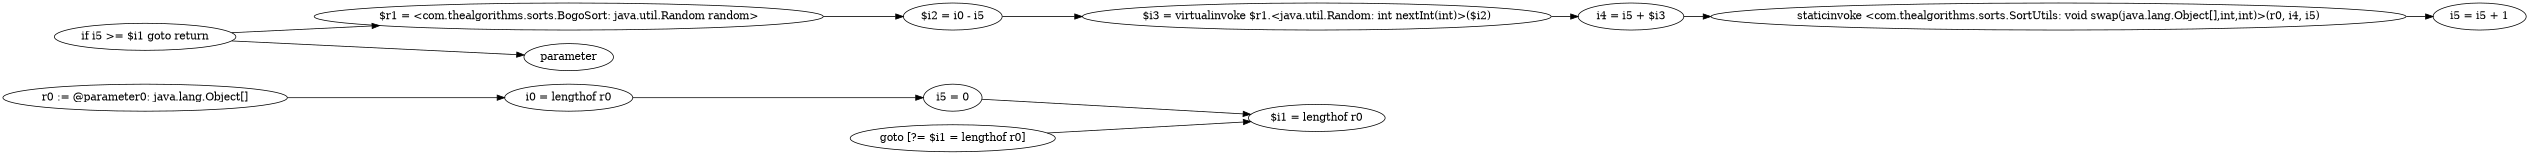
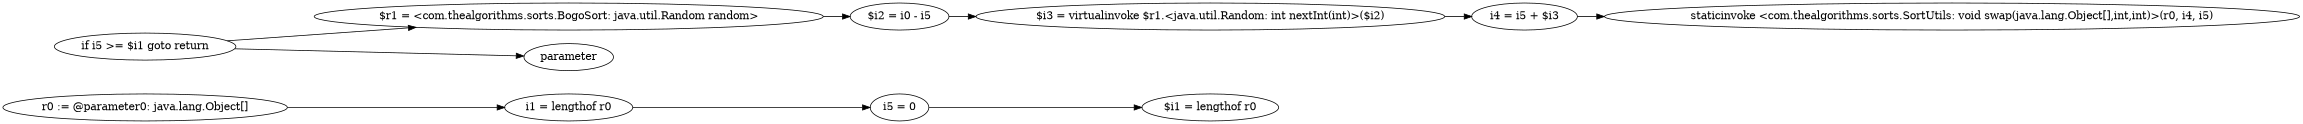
(2480, 17) -> none
(569, 98) -> (569, 107)
(953, 138) -> none
